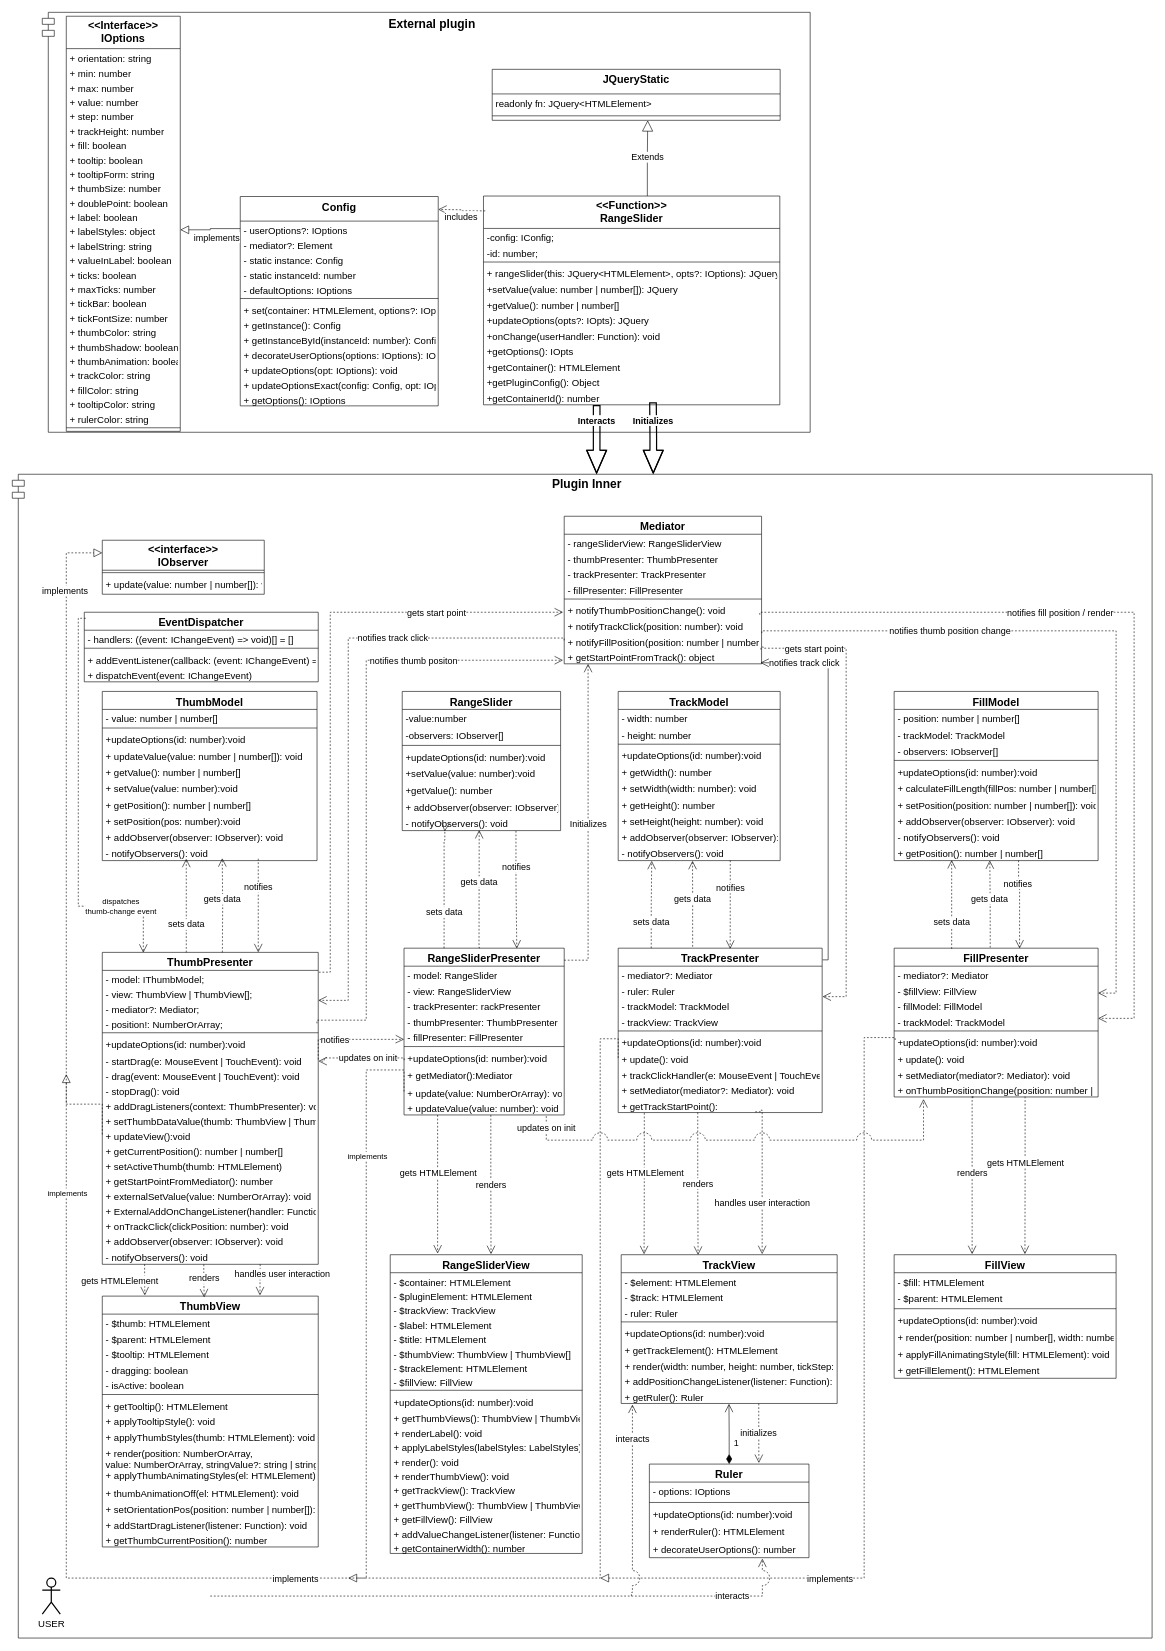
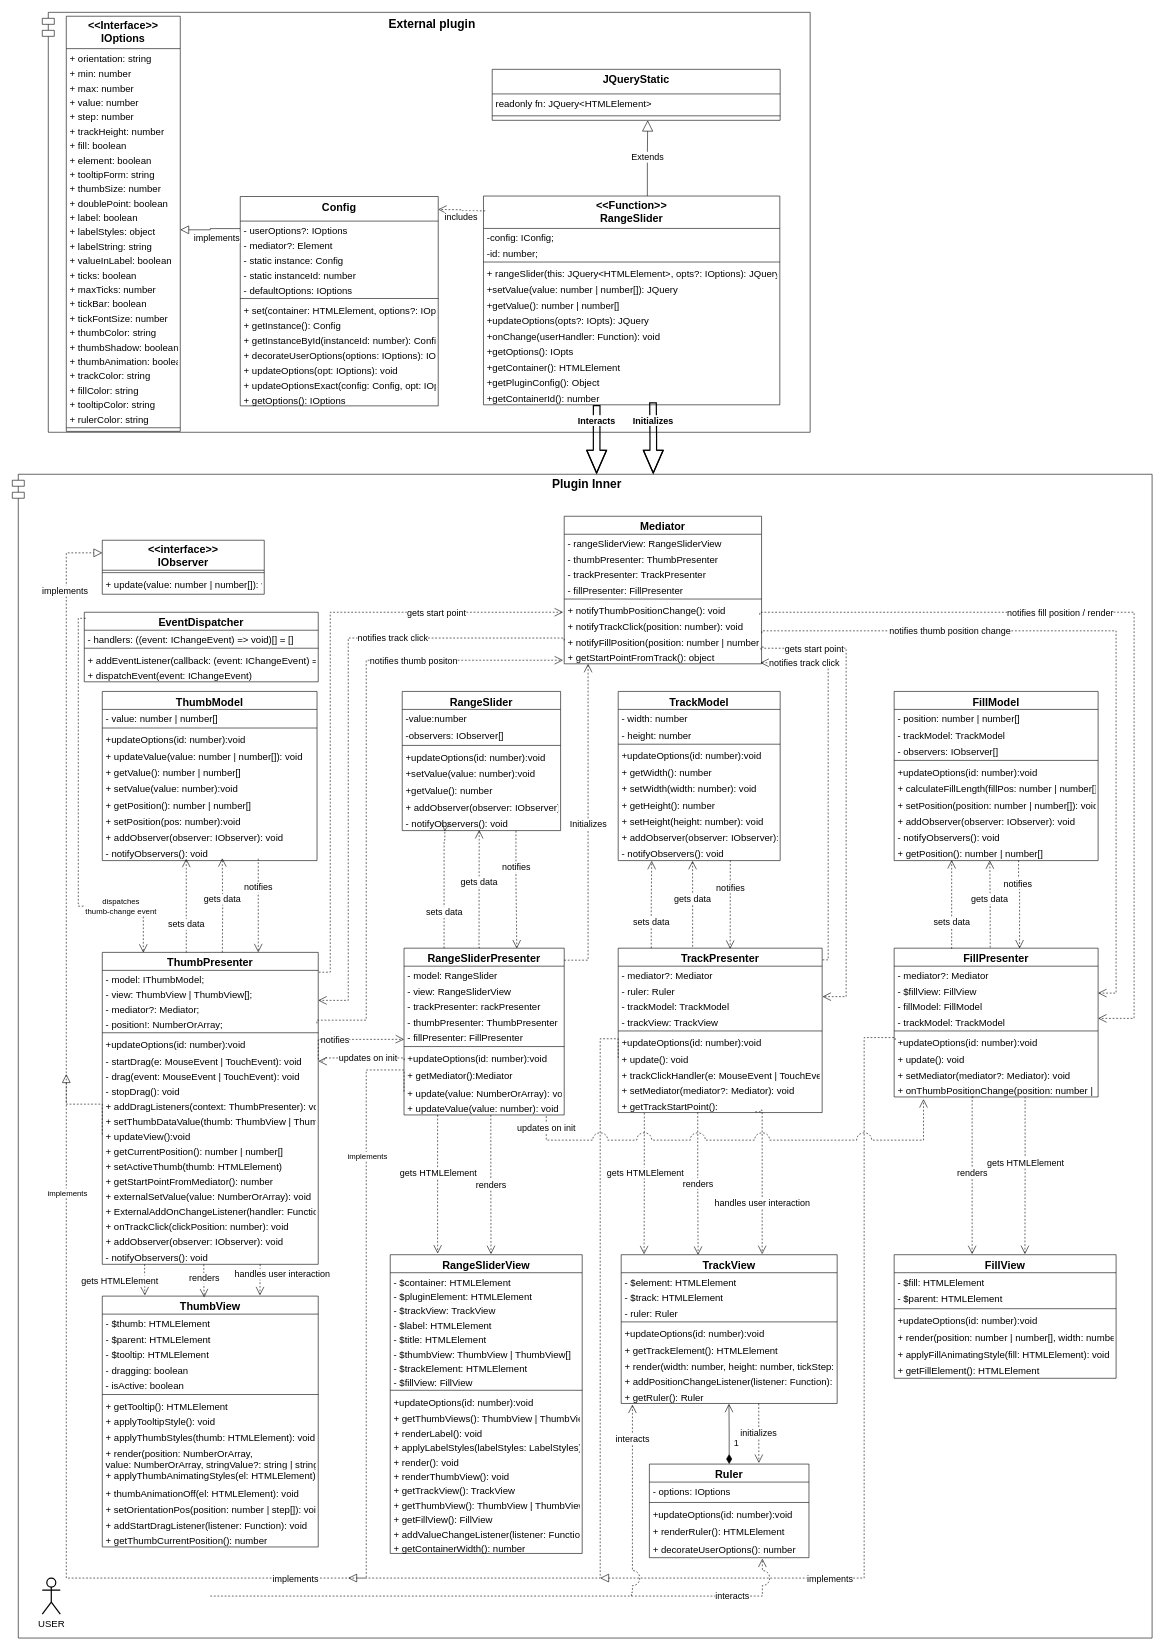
(110, 160) -> (112, 160)
(828, 817) -> (828, 817)
(235, 1510) -> (229, 1510)
